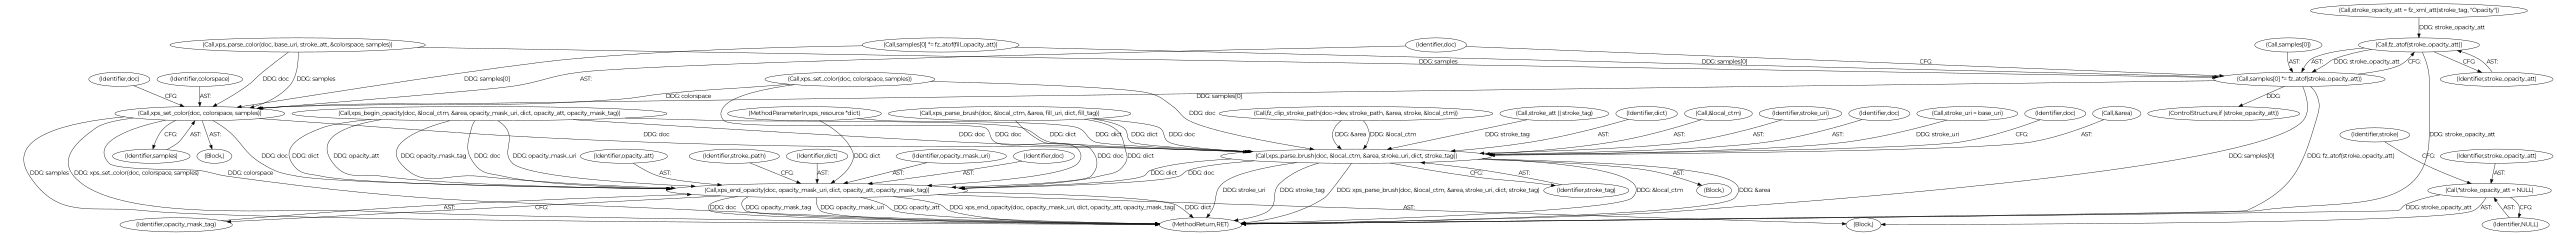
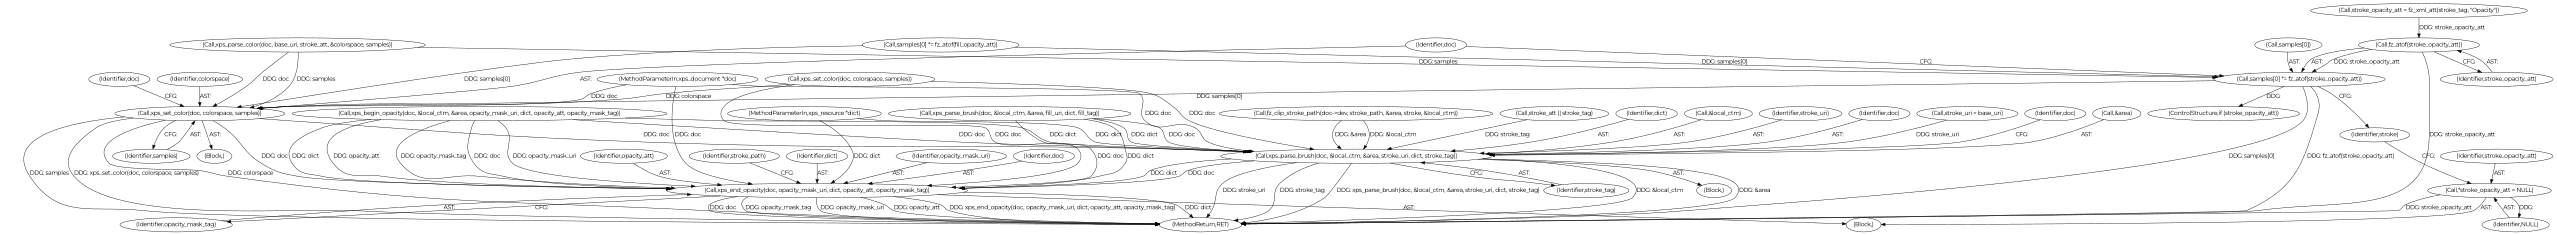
(2387, 69) -> (2344, 103)
none -> (677, 79)
(2527, 208) -> (2527, 208)
